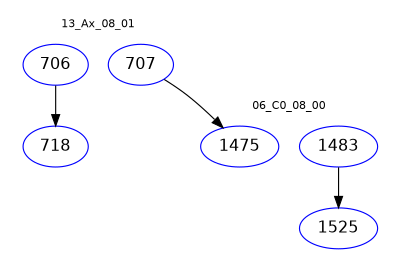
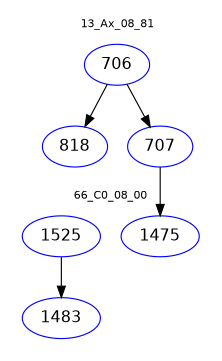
(98, 24) -> (118, 24)
none -> (136, 101)
(289, 106) -> (111, 196)
(56, 147) -> (75, 147)
(339, 182) -> (61, 272)
